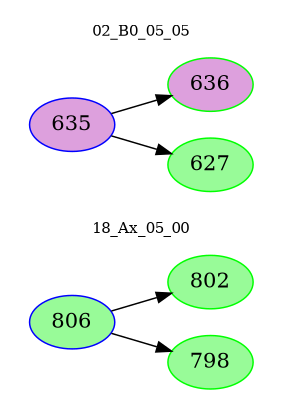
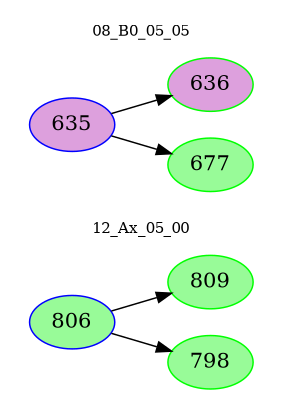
(141, 32) -> (141, 32)
(211, 165) -> (211, 165)
(141, 229) -> (141, 229)
(211, 282) -> (211, 282)
